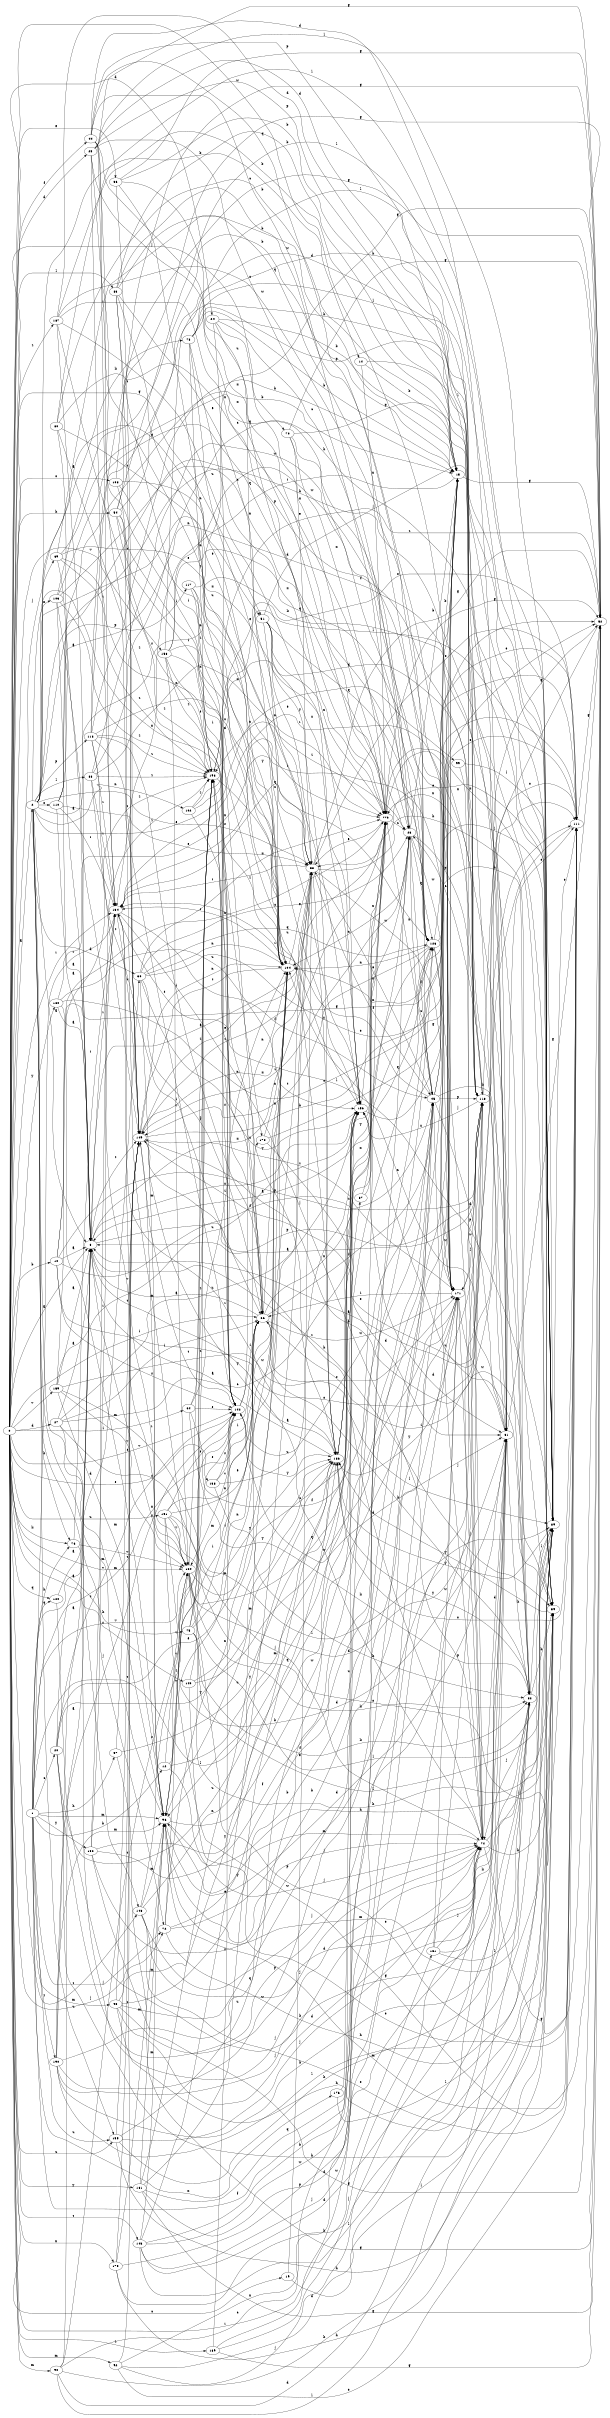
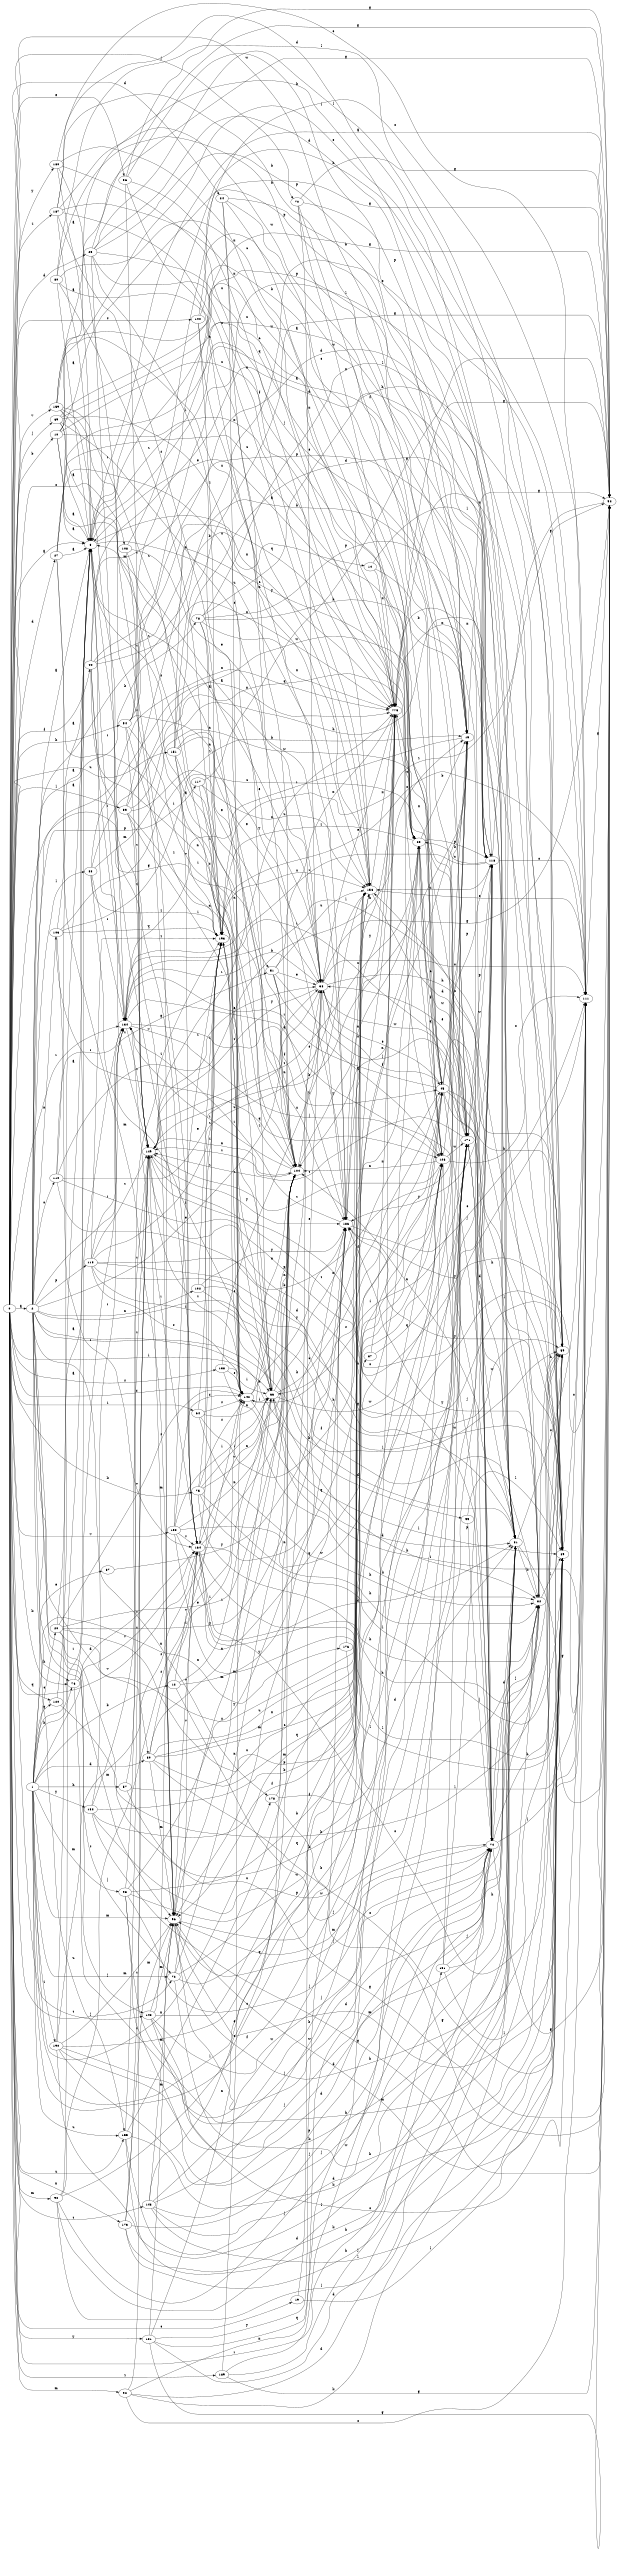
none -> (108, 1570)
